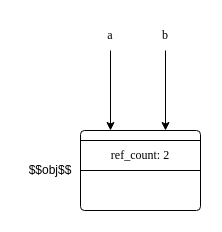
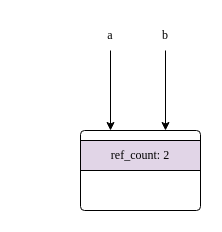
(141, 156) -> (141, 156)
(51, 171) -> none
